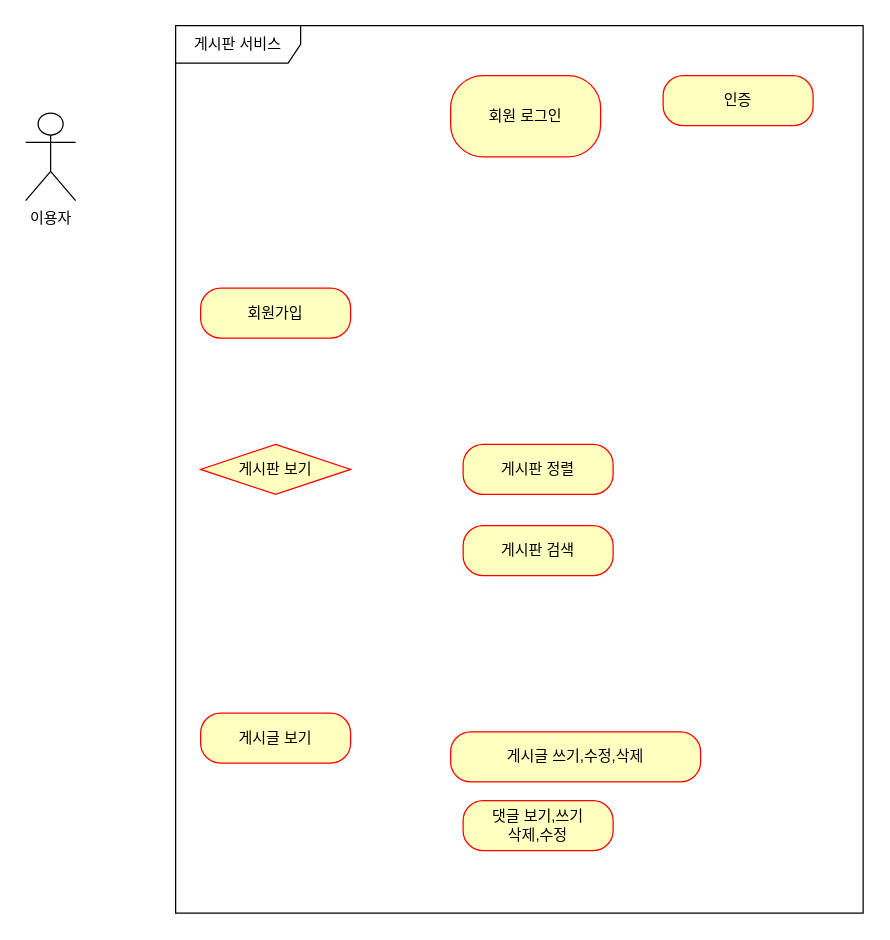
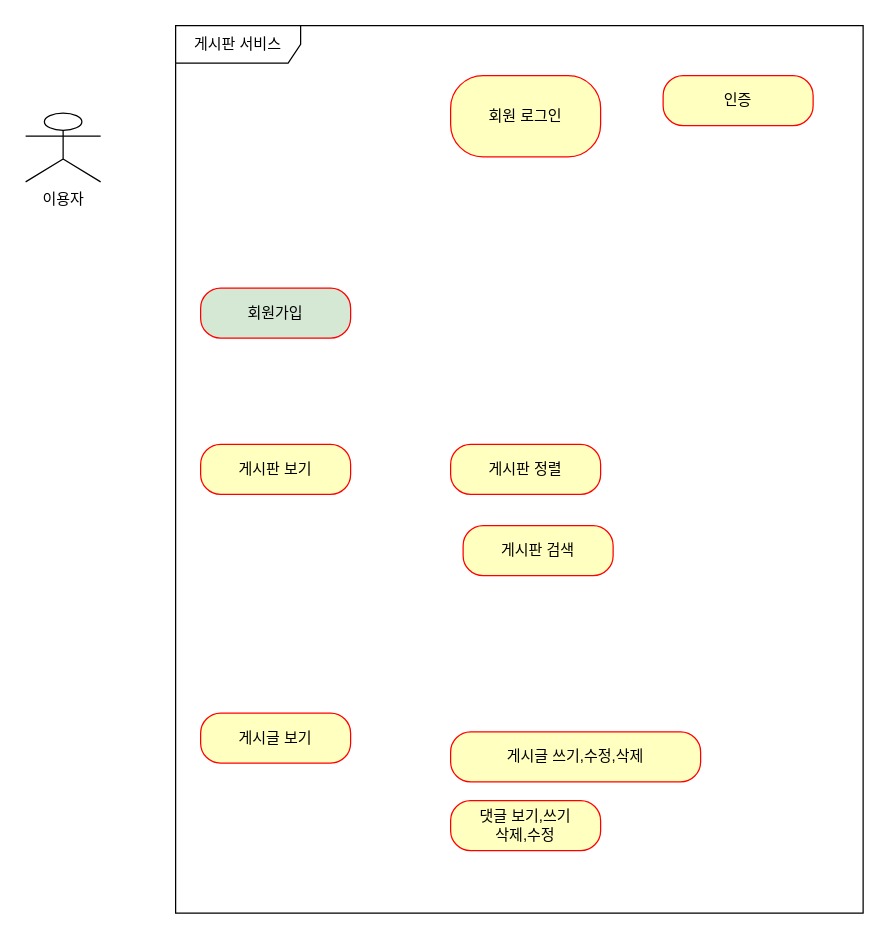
(51, 157) -> (63, 148)
(276, 313) -> (276, 313)
(276, 469) -> (276, 469)
(538, 469) -> (526, 469)
(538, 826) -> (526, 826)
